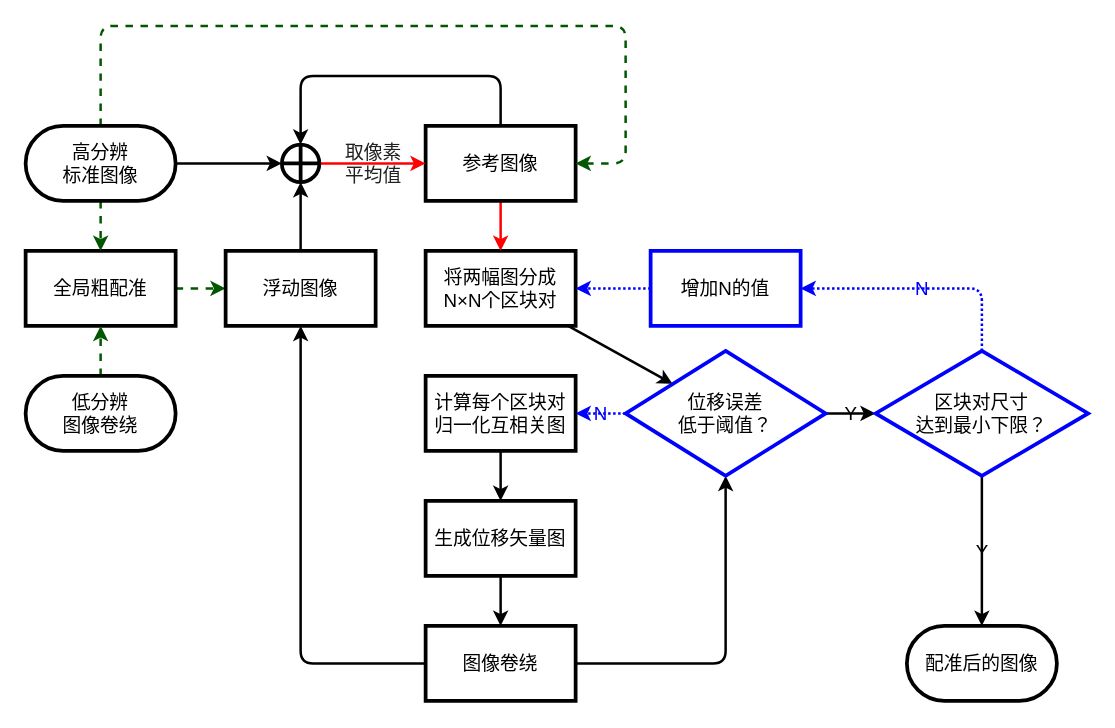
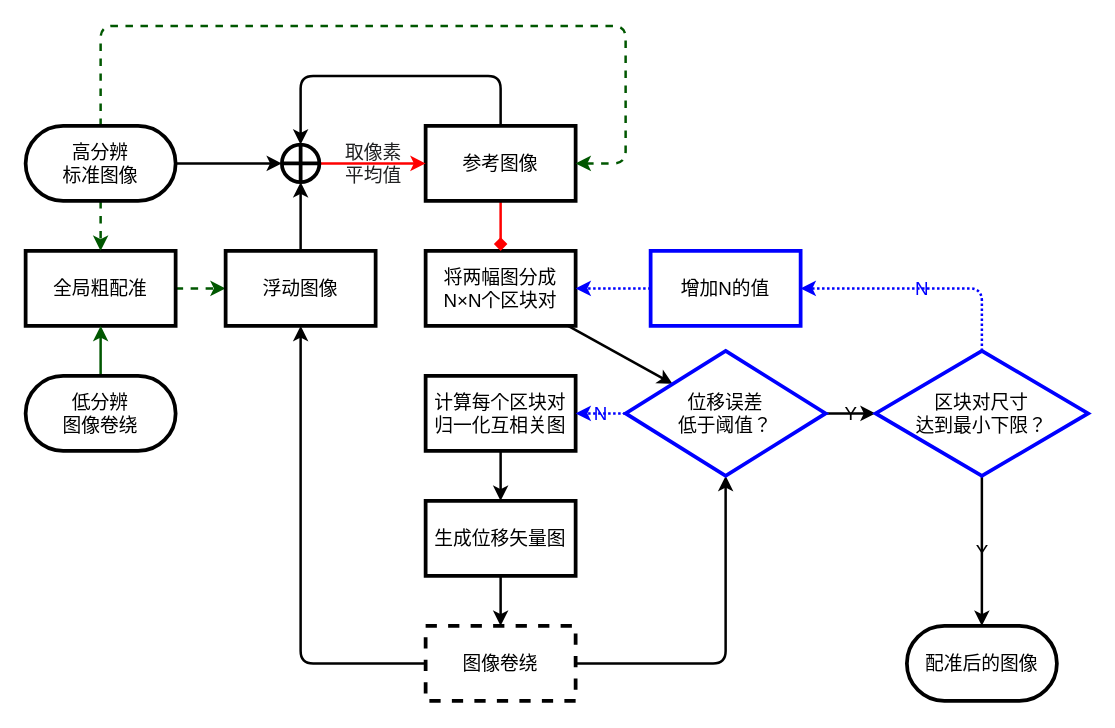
(501, 238) -> (501, 237)
(101, 354) -> (101, 354)
(501, 663) -> (501, 663)
